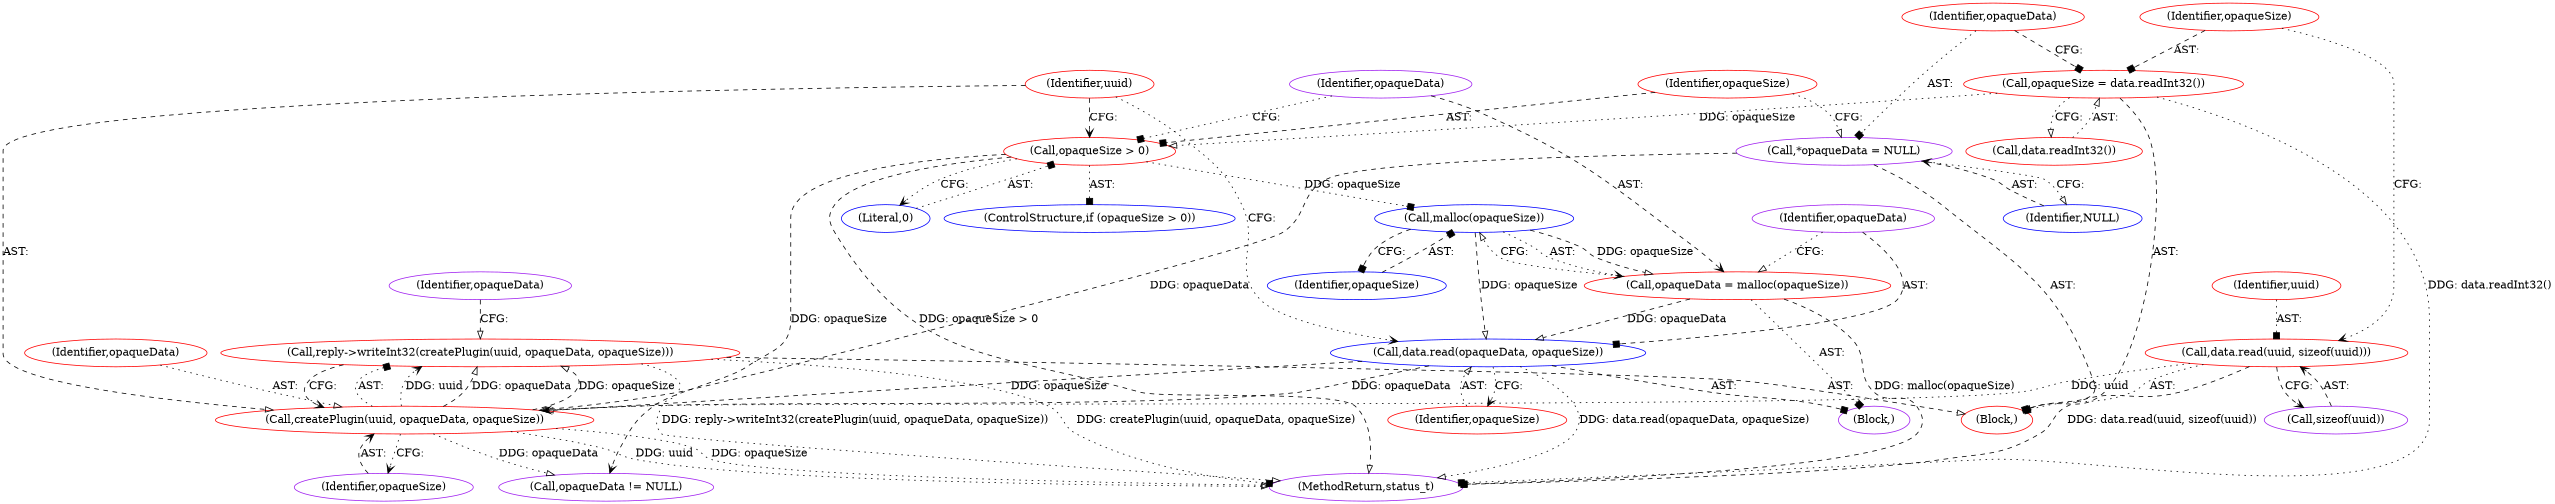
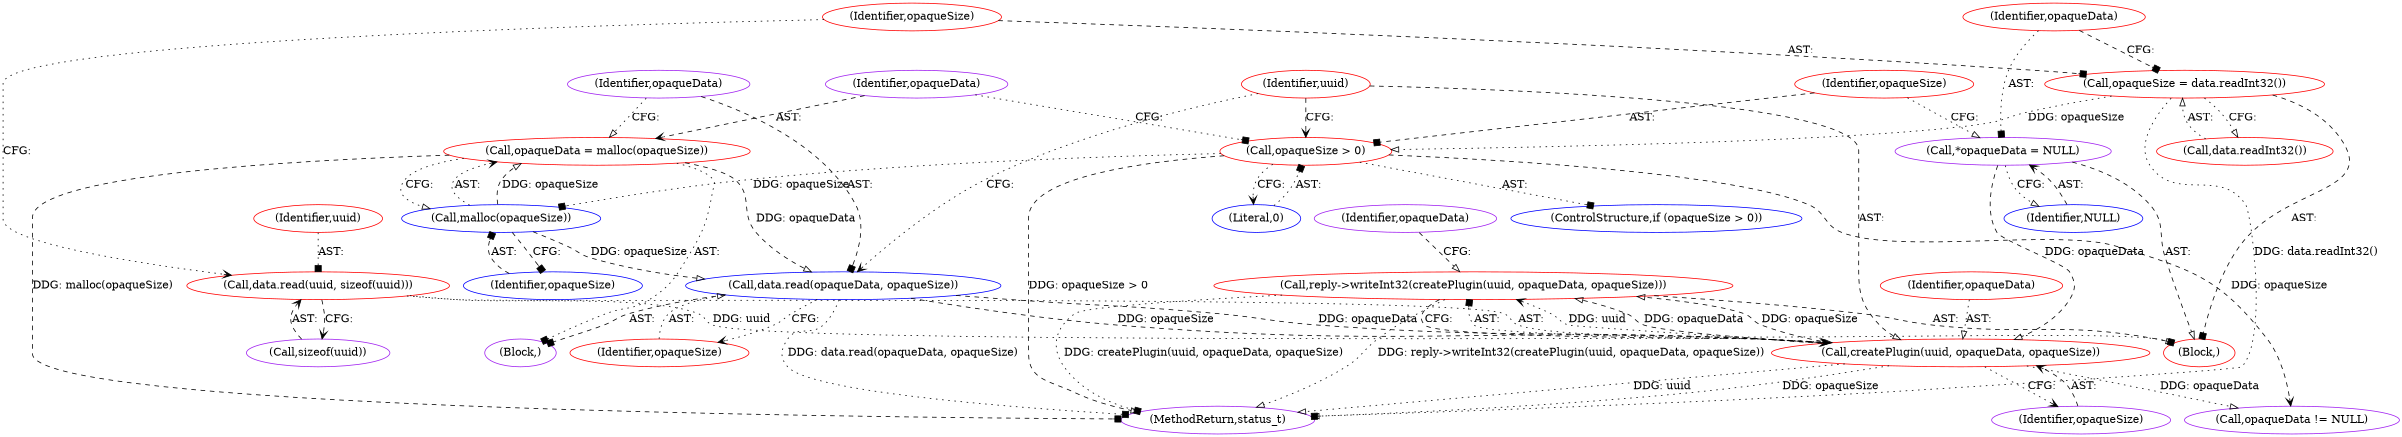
(1559, 446) -> (902, 395)
(1990, 453) -> none
